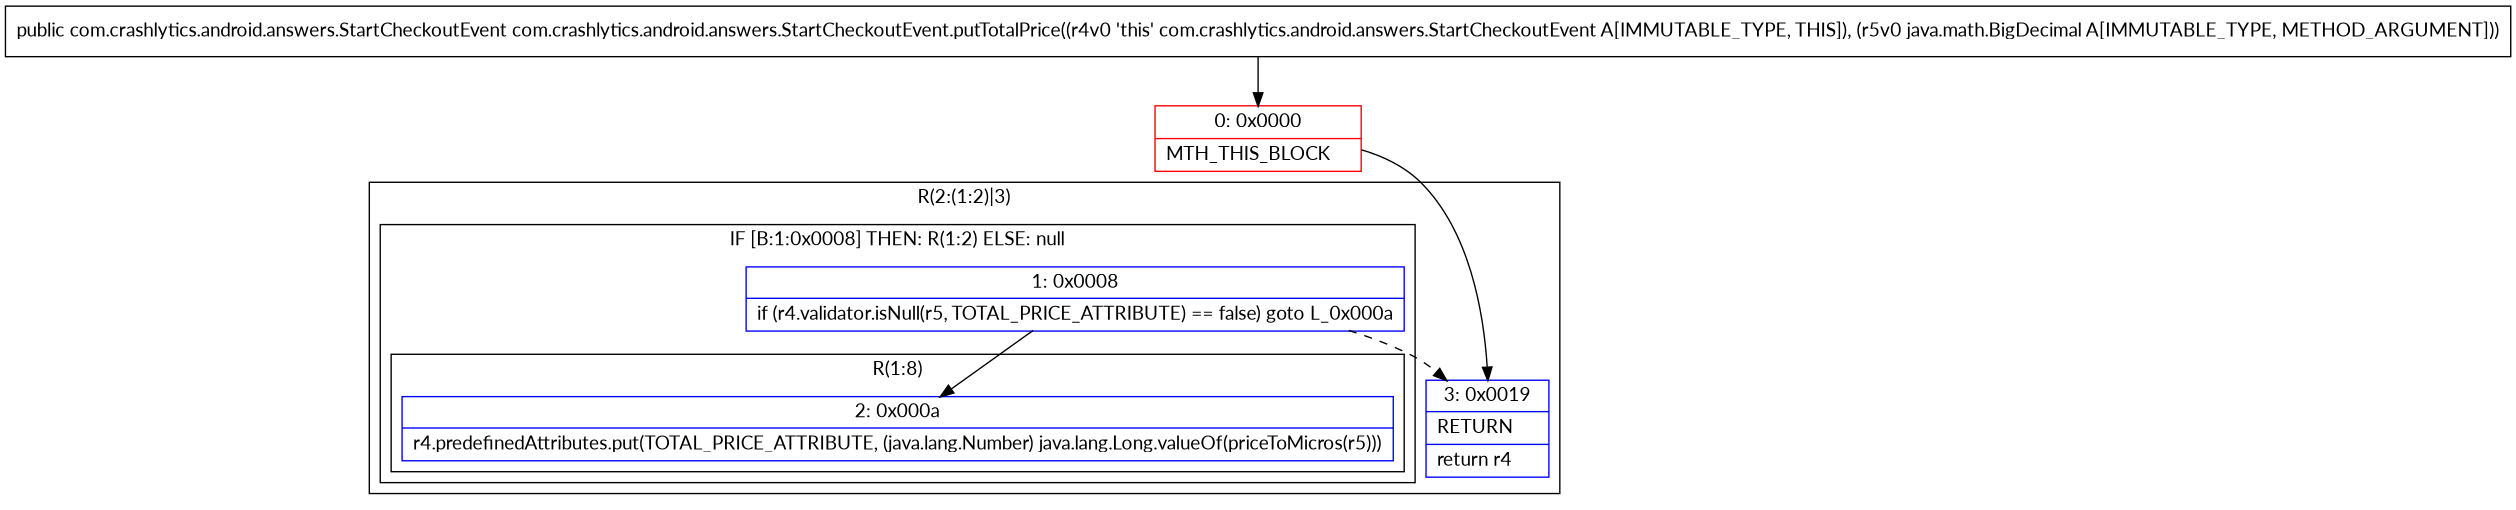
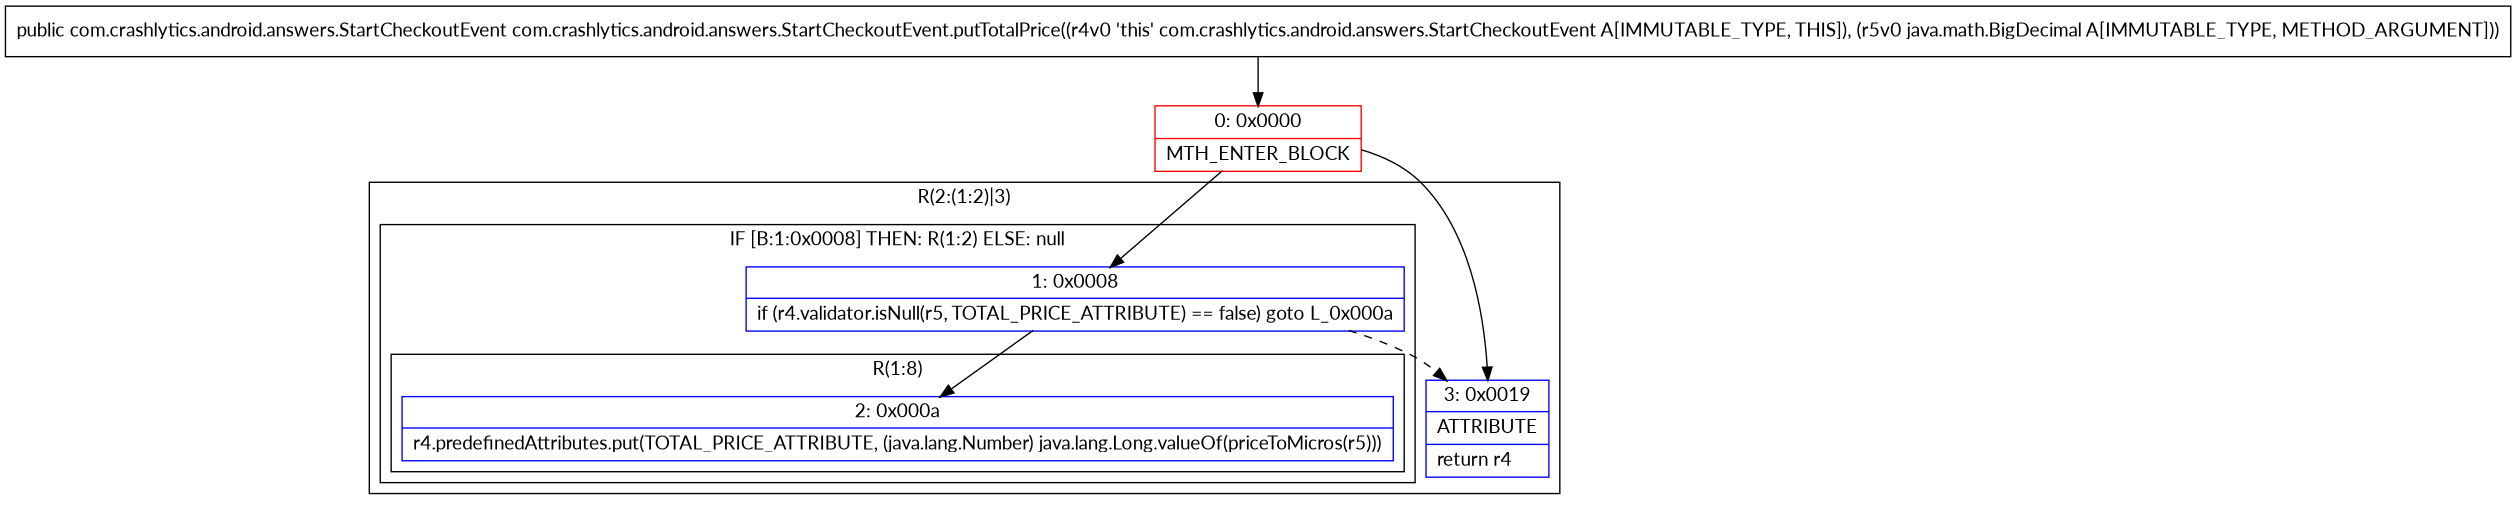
(1249, 154) -> (1258, 154)
none -> (1172, 214)
(1475, 427) -> (1487, 427)
